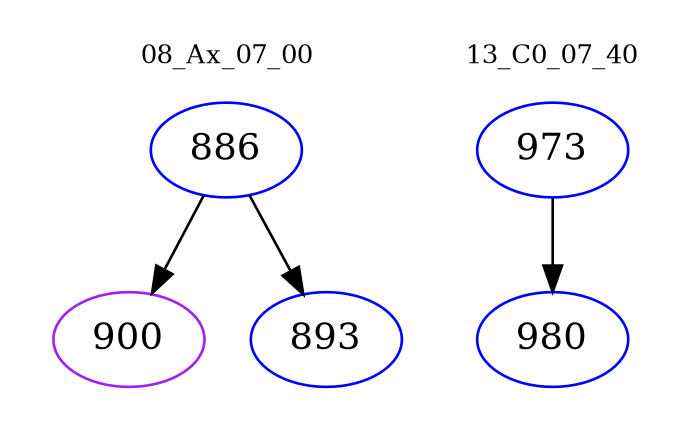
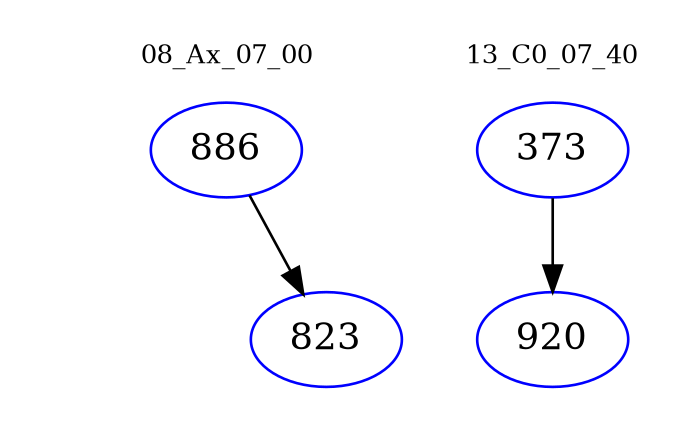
(553, 150) -> (553, 150)
(129, 340) -> none
(326, 340) -> (326, 340)
(553, 340) -> (553, 340)
